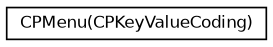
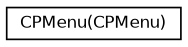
(137, 23) -> (94, 23)
